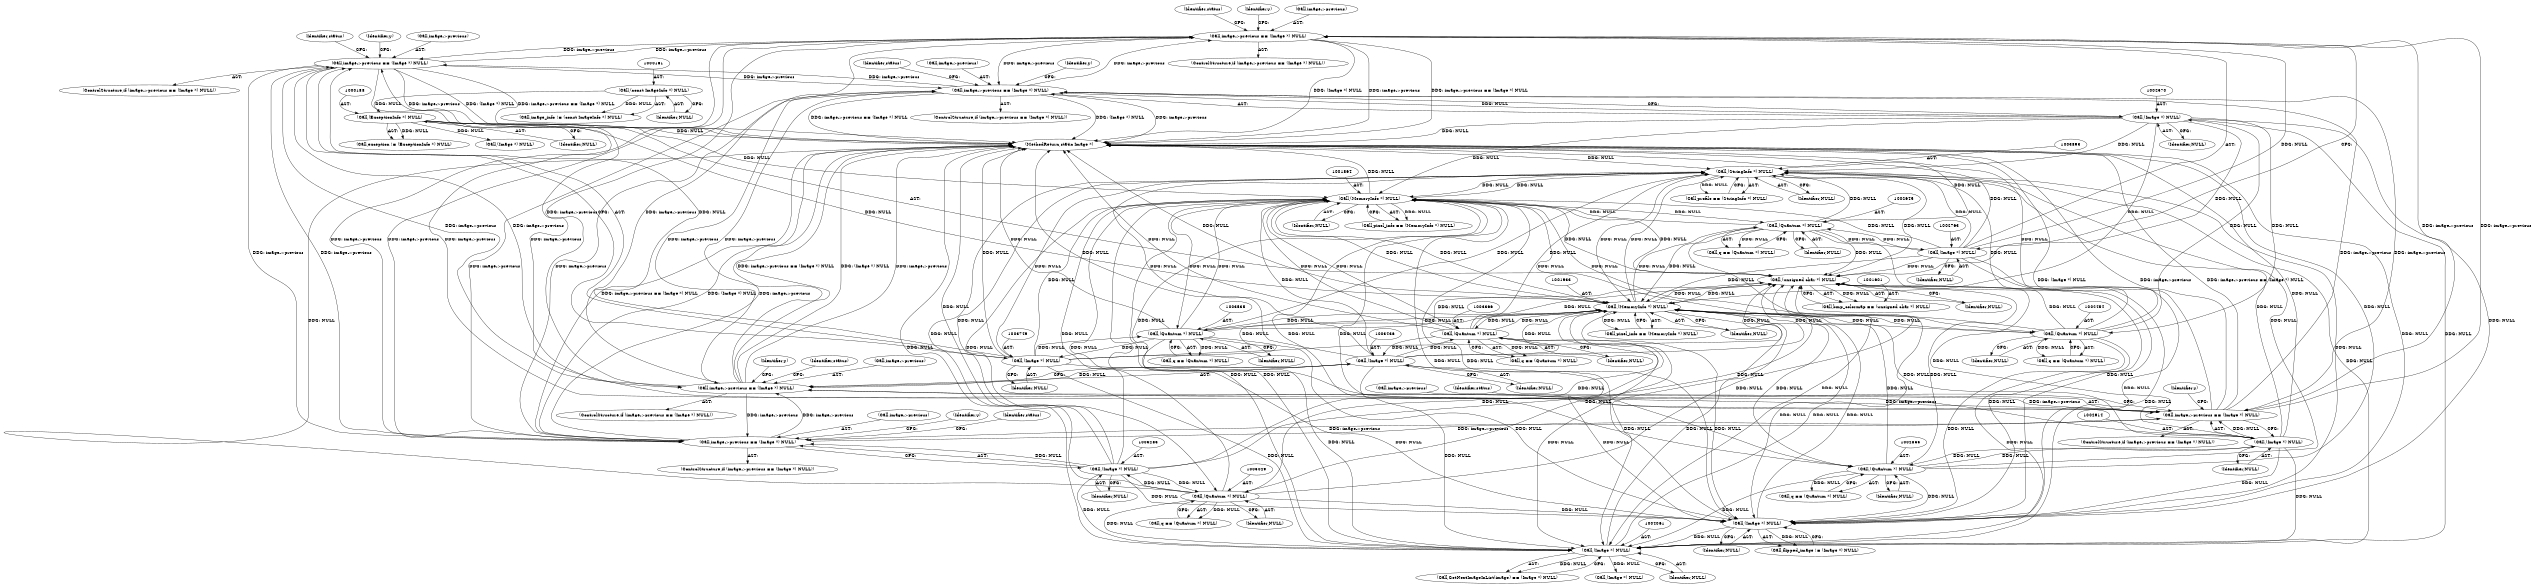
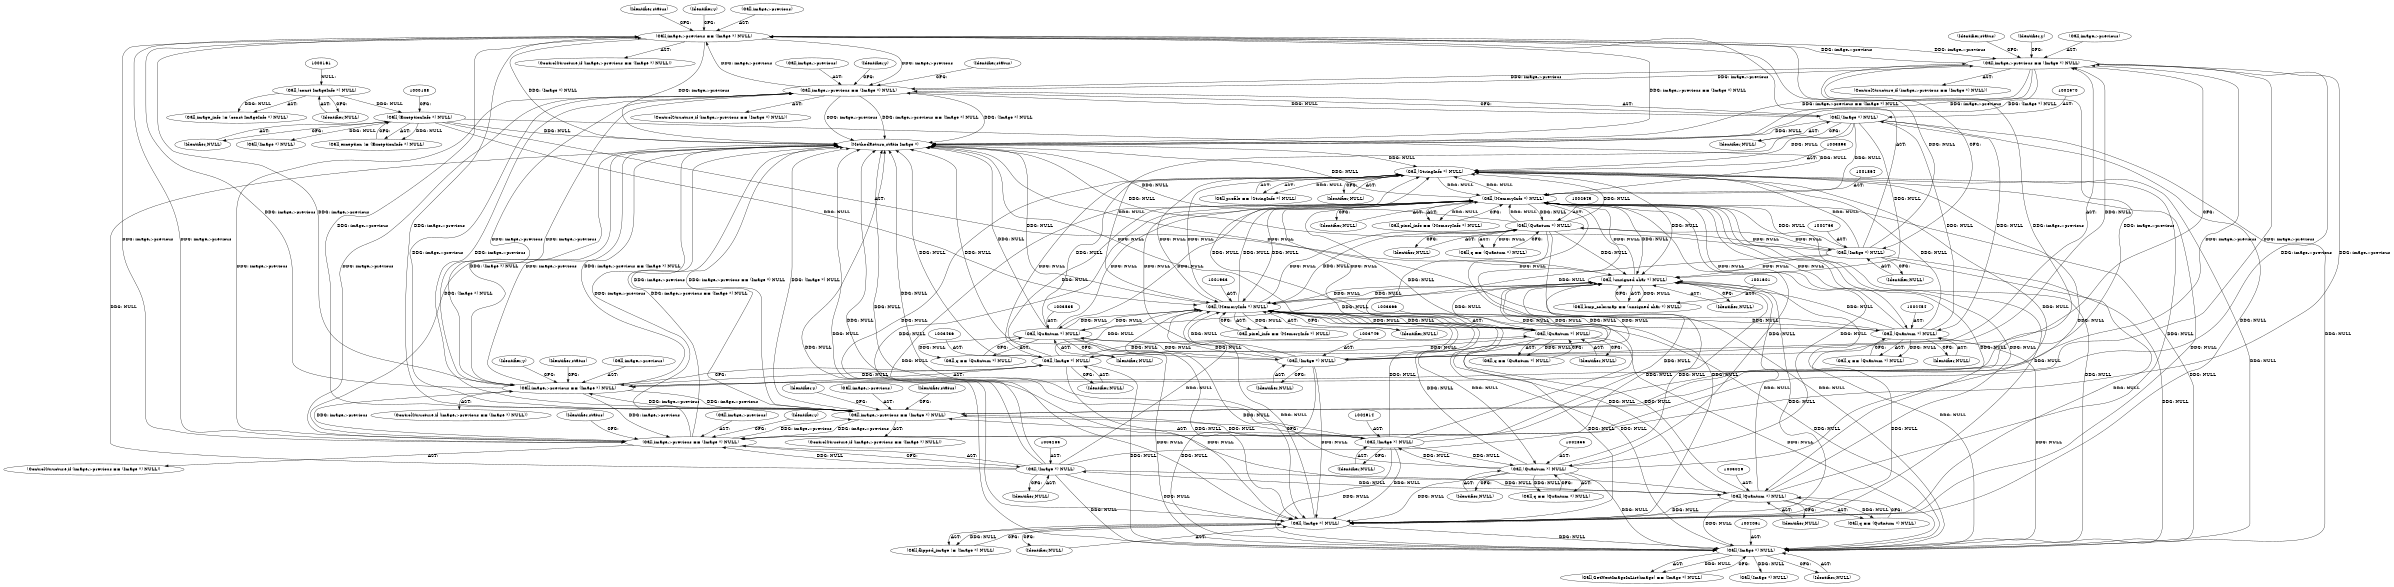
(660, 77) -> (329, 77)
(347, 104) -> (426, 104)
none -> (379, 129)
(1740, 185) -> (1267, 185)
